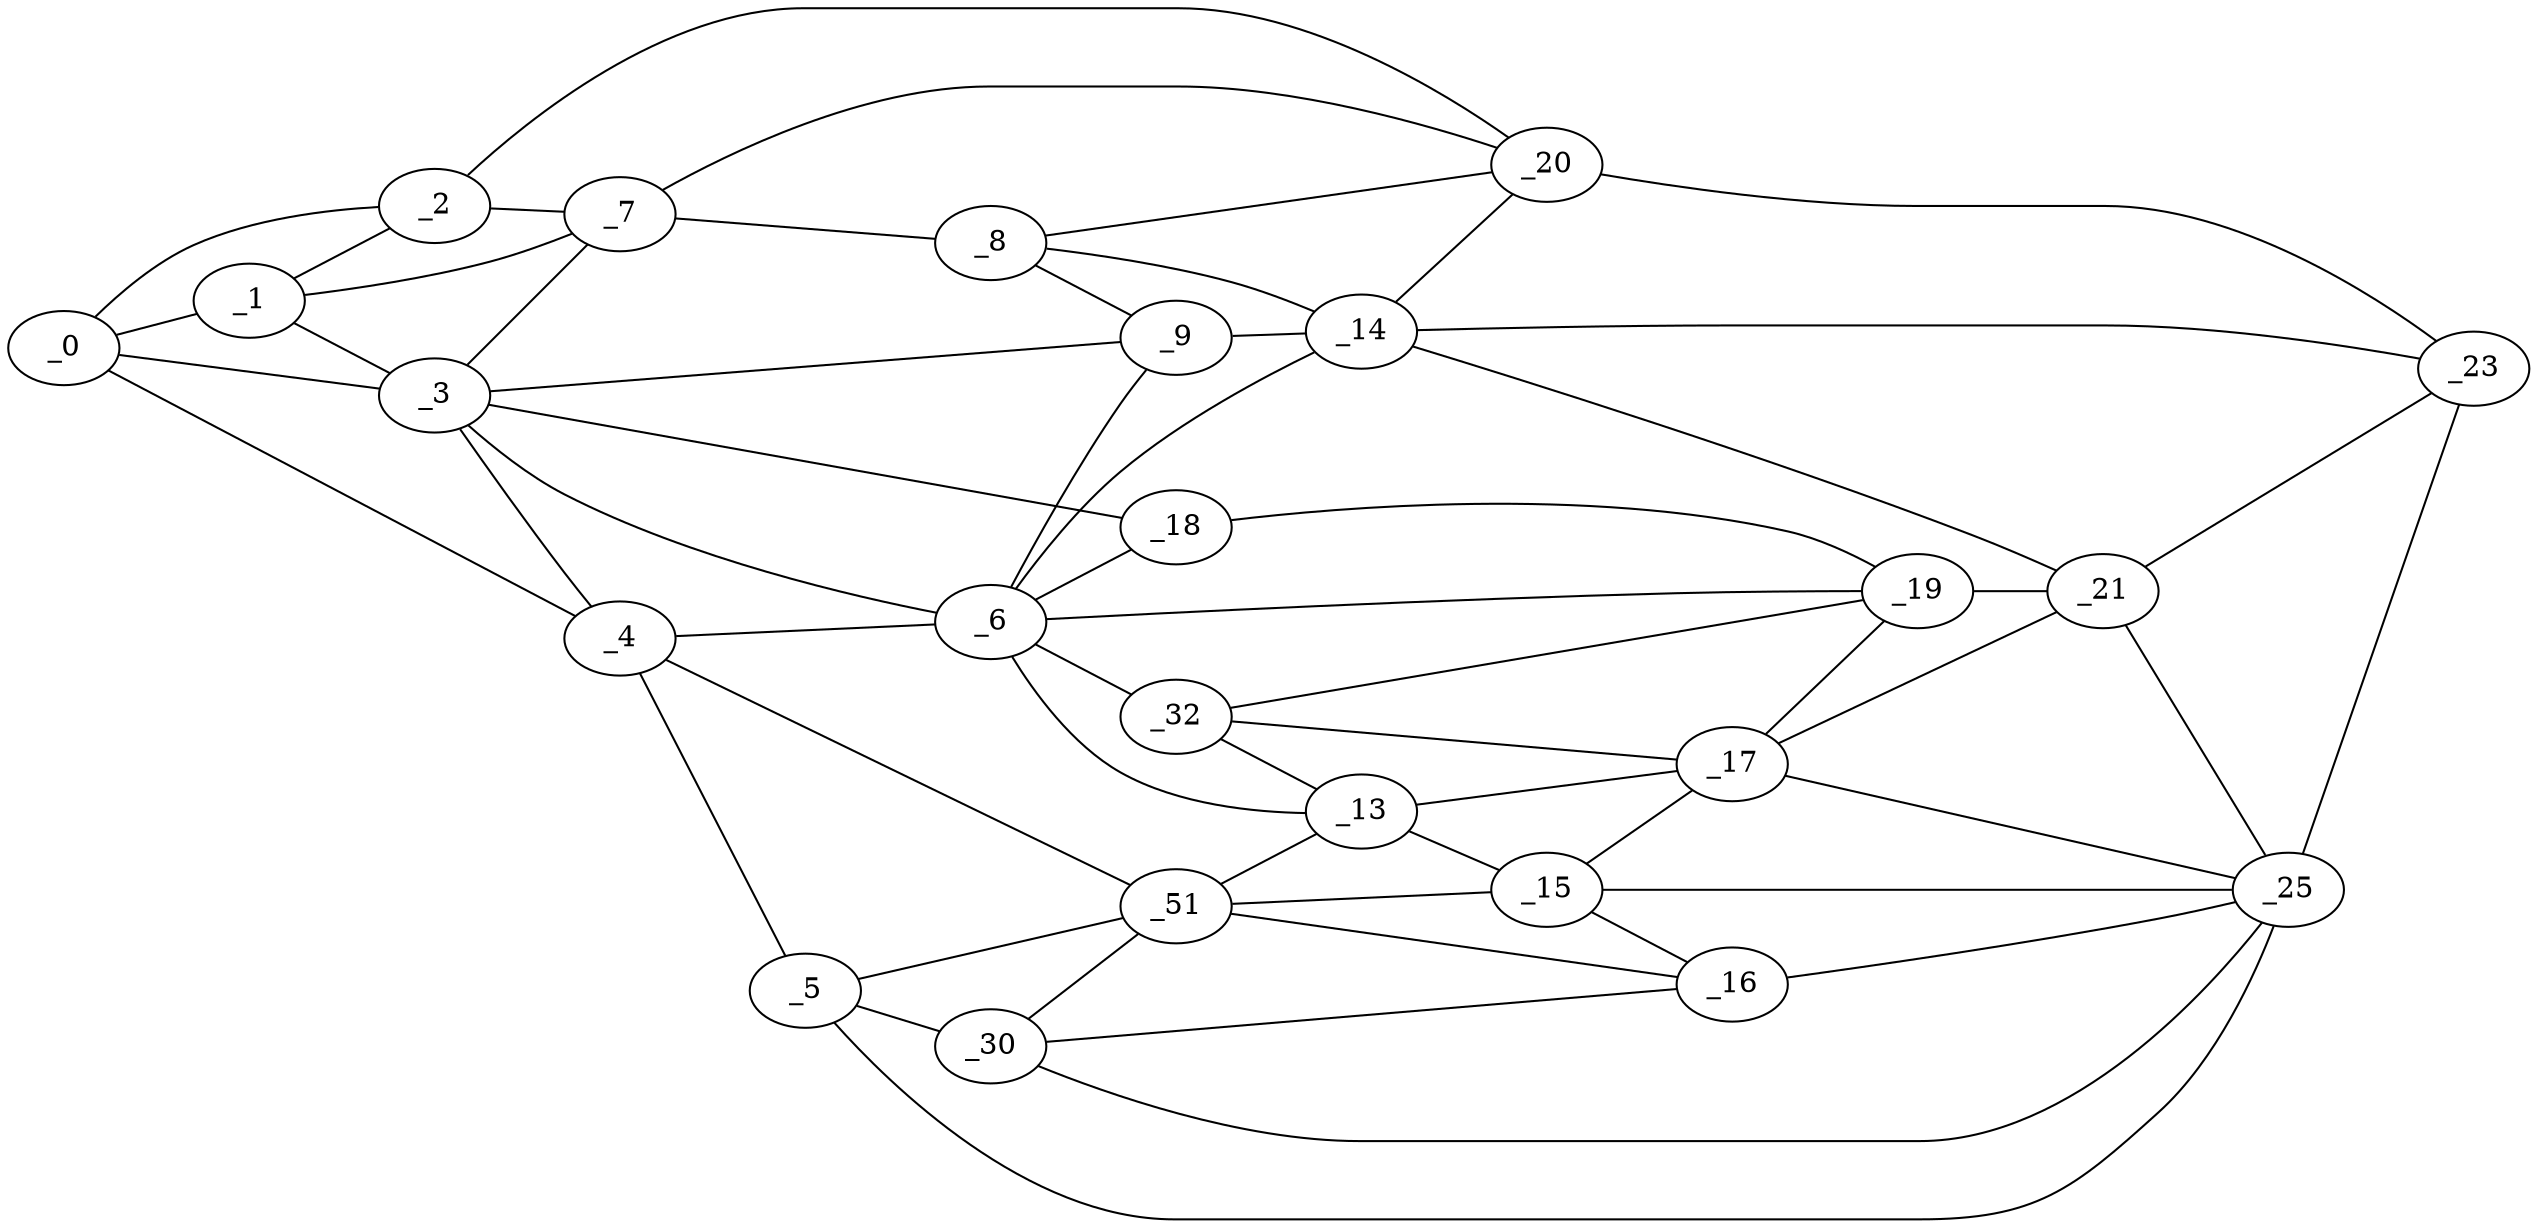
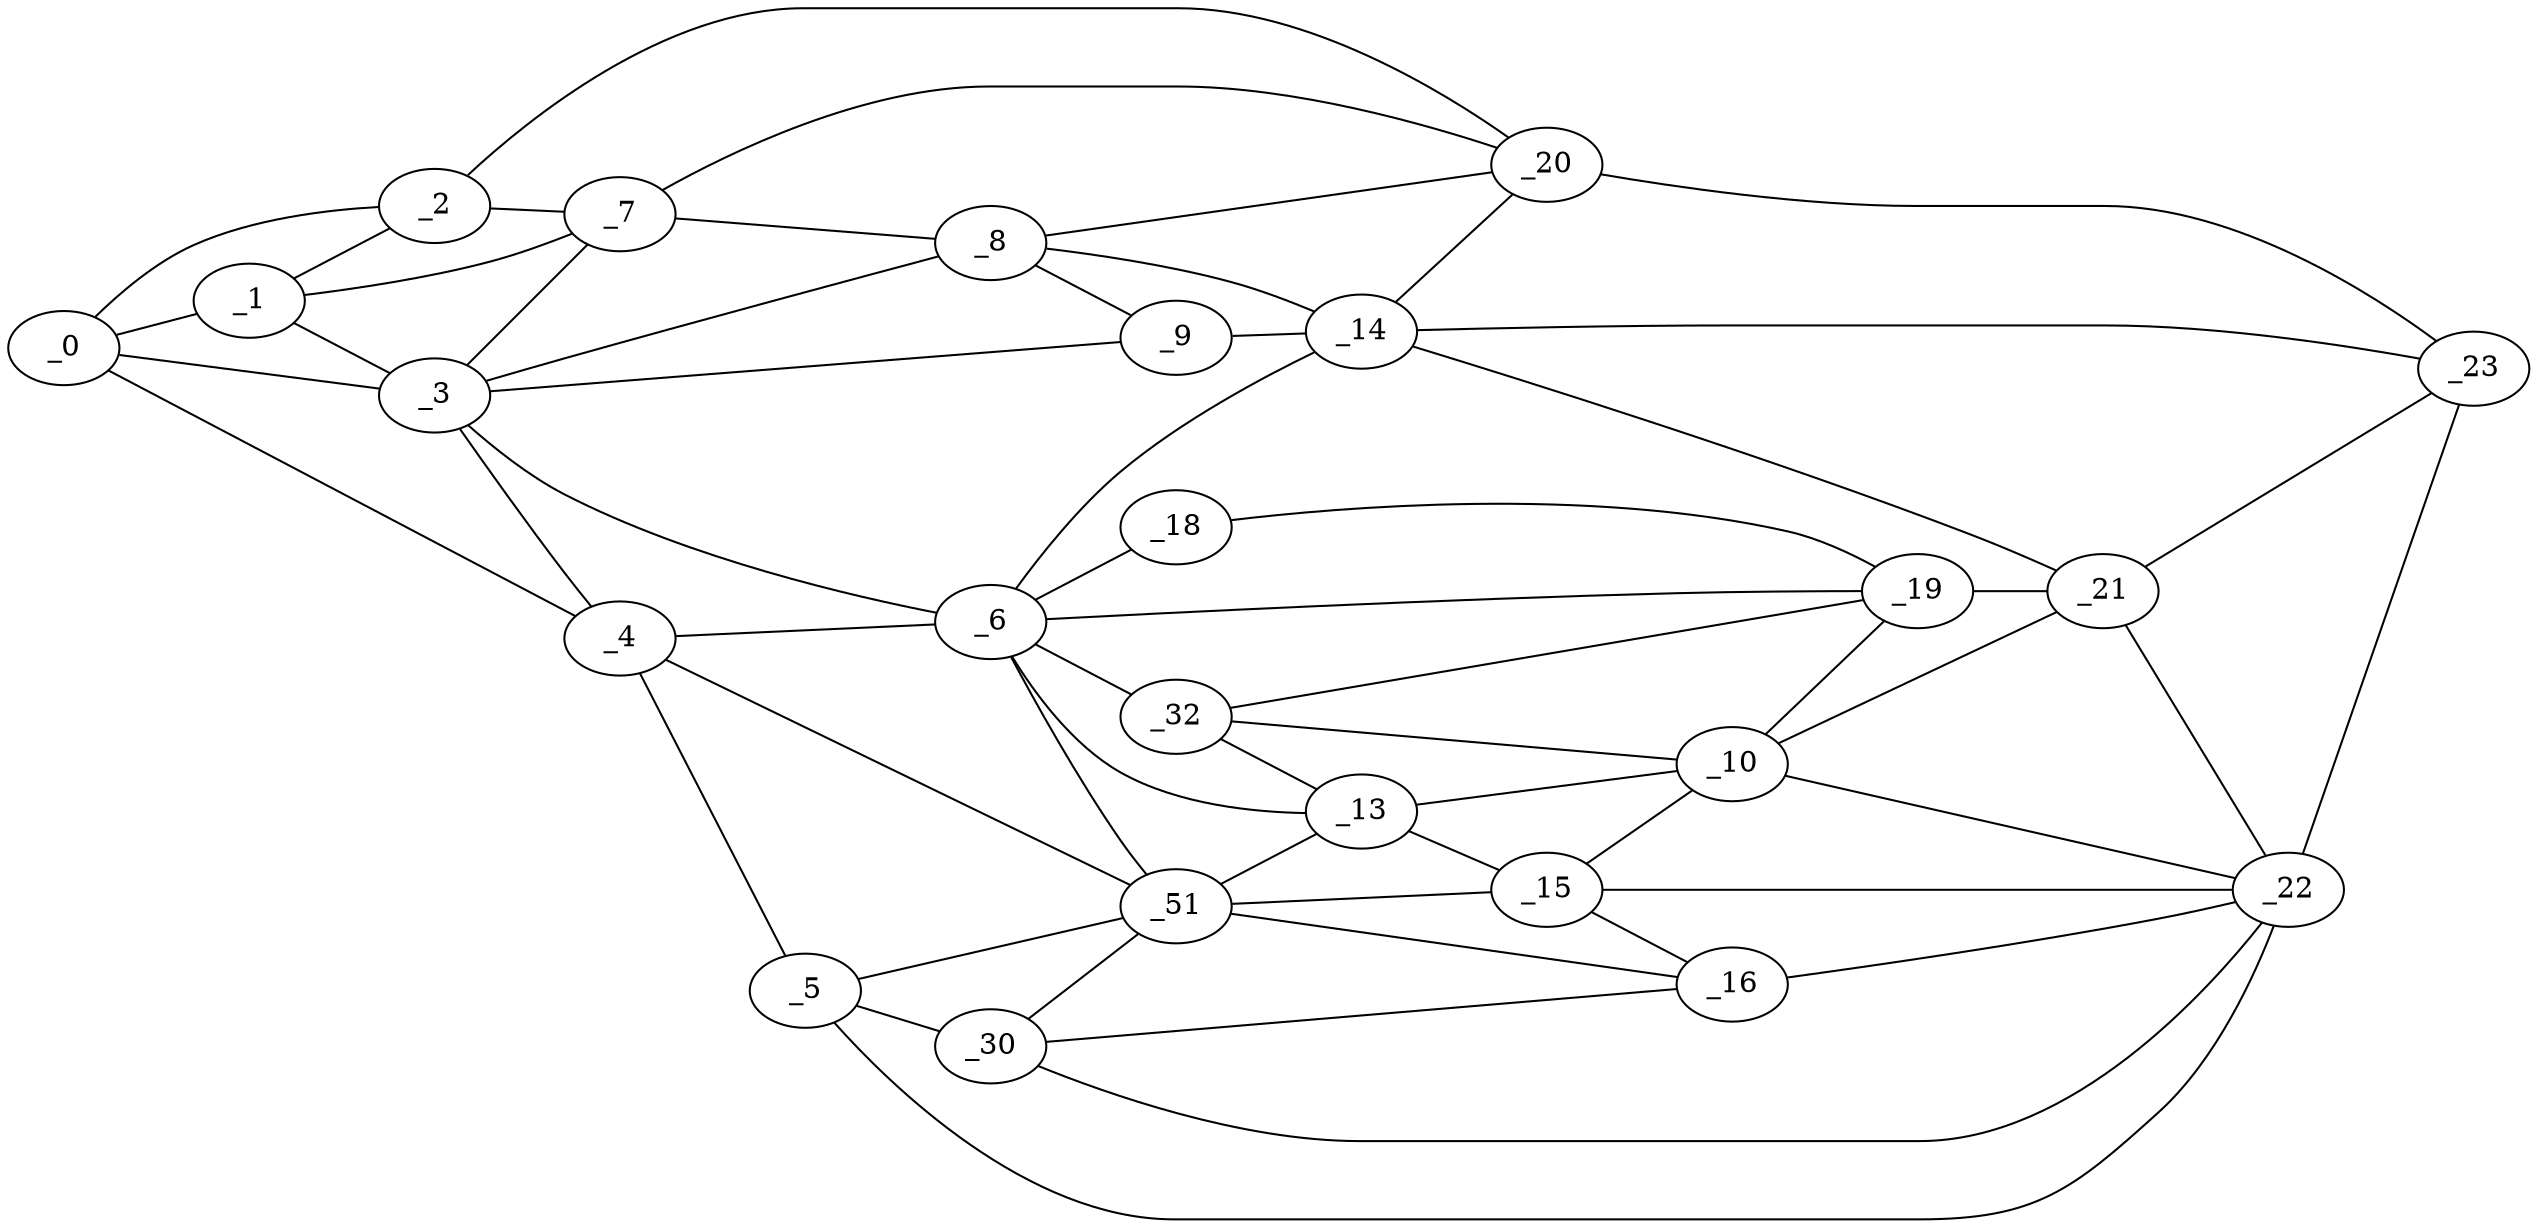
(805, 461) -> (712, 318)
(1074, 476) -> (1074, 768)
(1732, 764) -> (1732, 764)
(2288, 890) -> (2288, 890)
